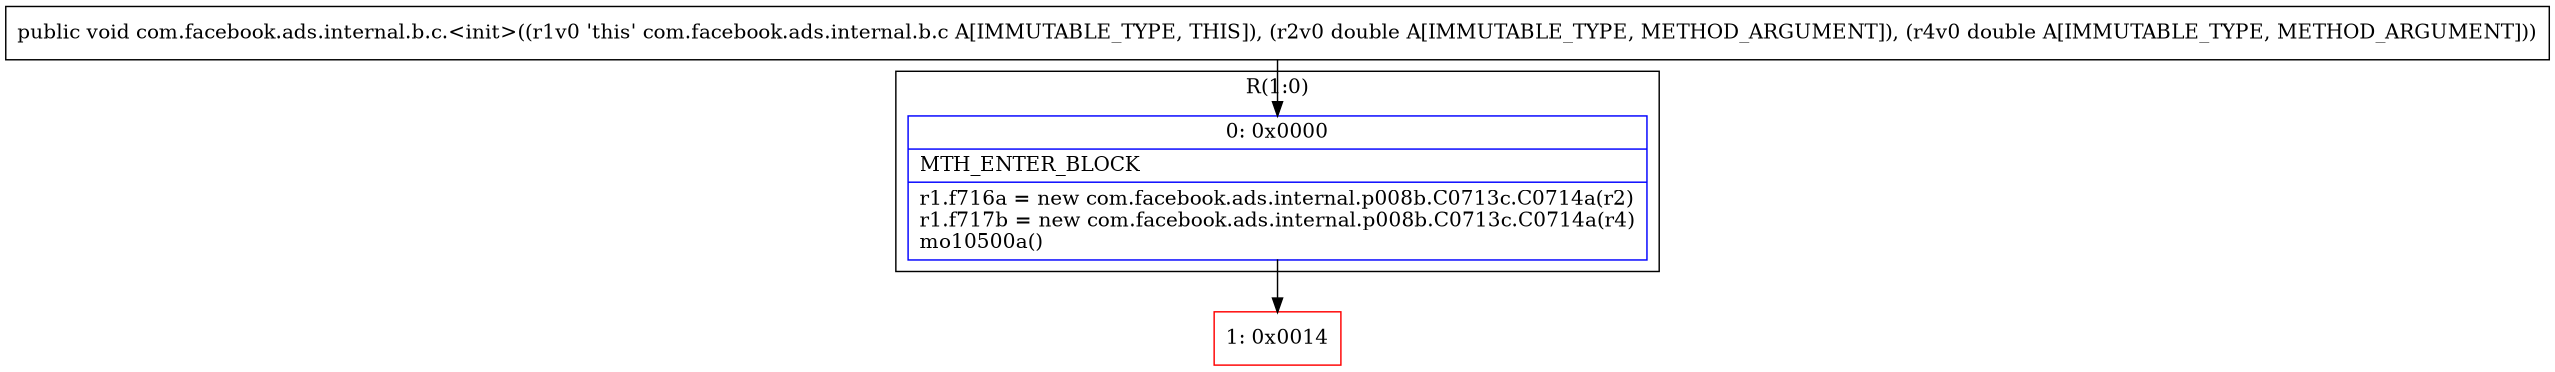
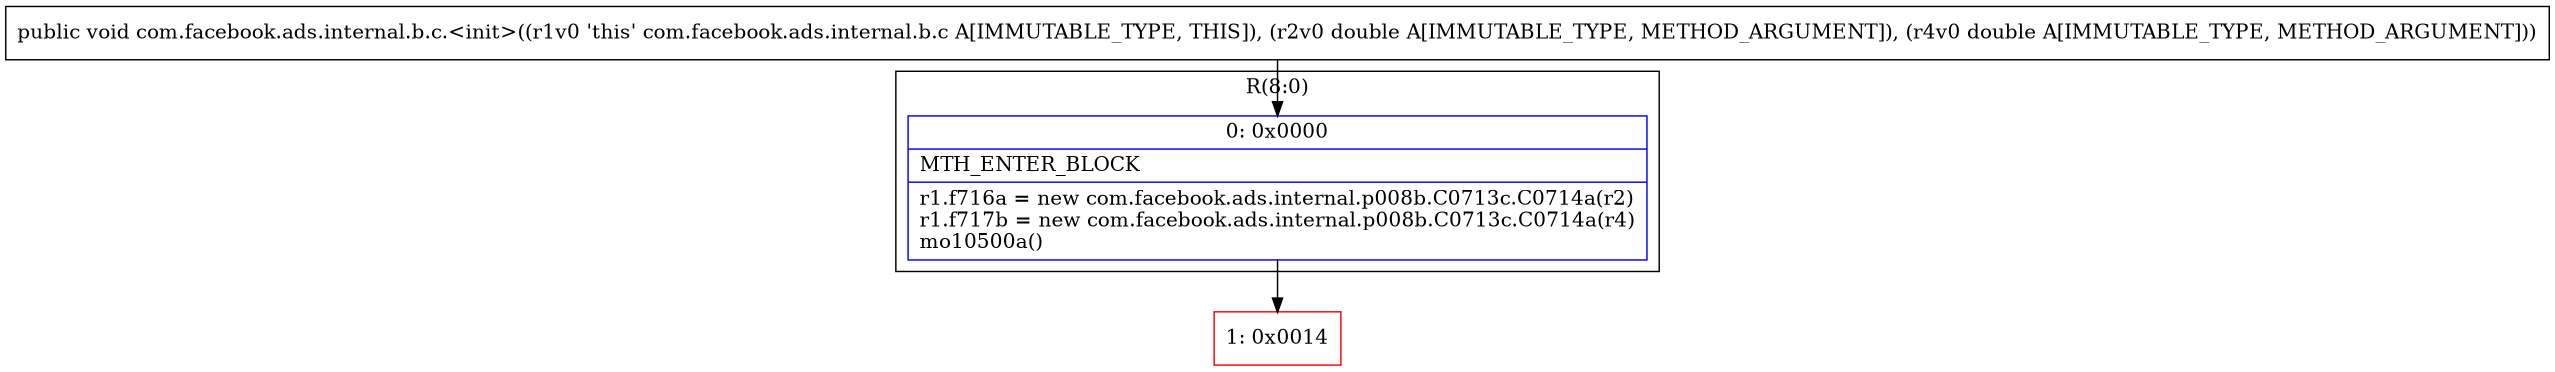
(1278, 88) -> (1278, 88)
